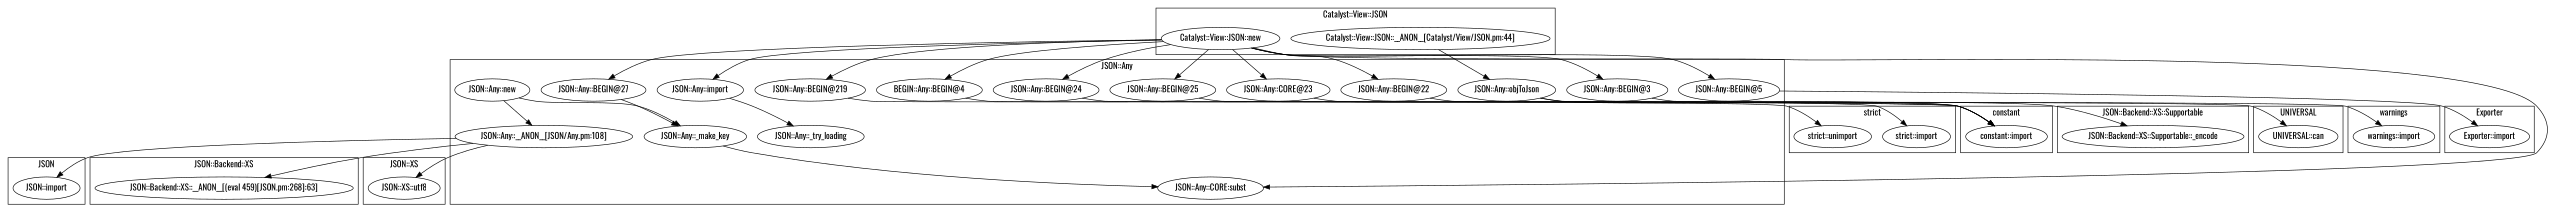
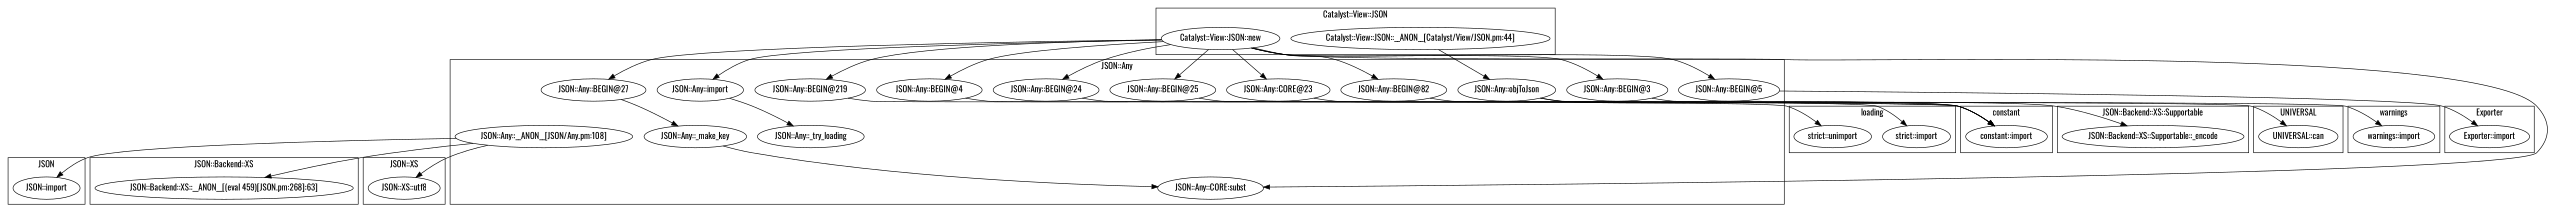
(492, 90) -> none
(929, 90) -> (929, 90)
(1394, 90) -> (1394, 90)
(1872, 113) -> (1872, 113)
